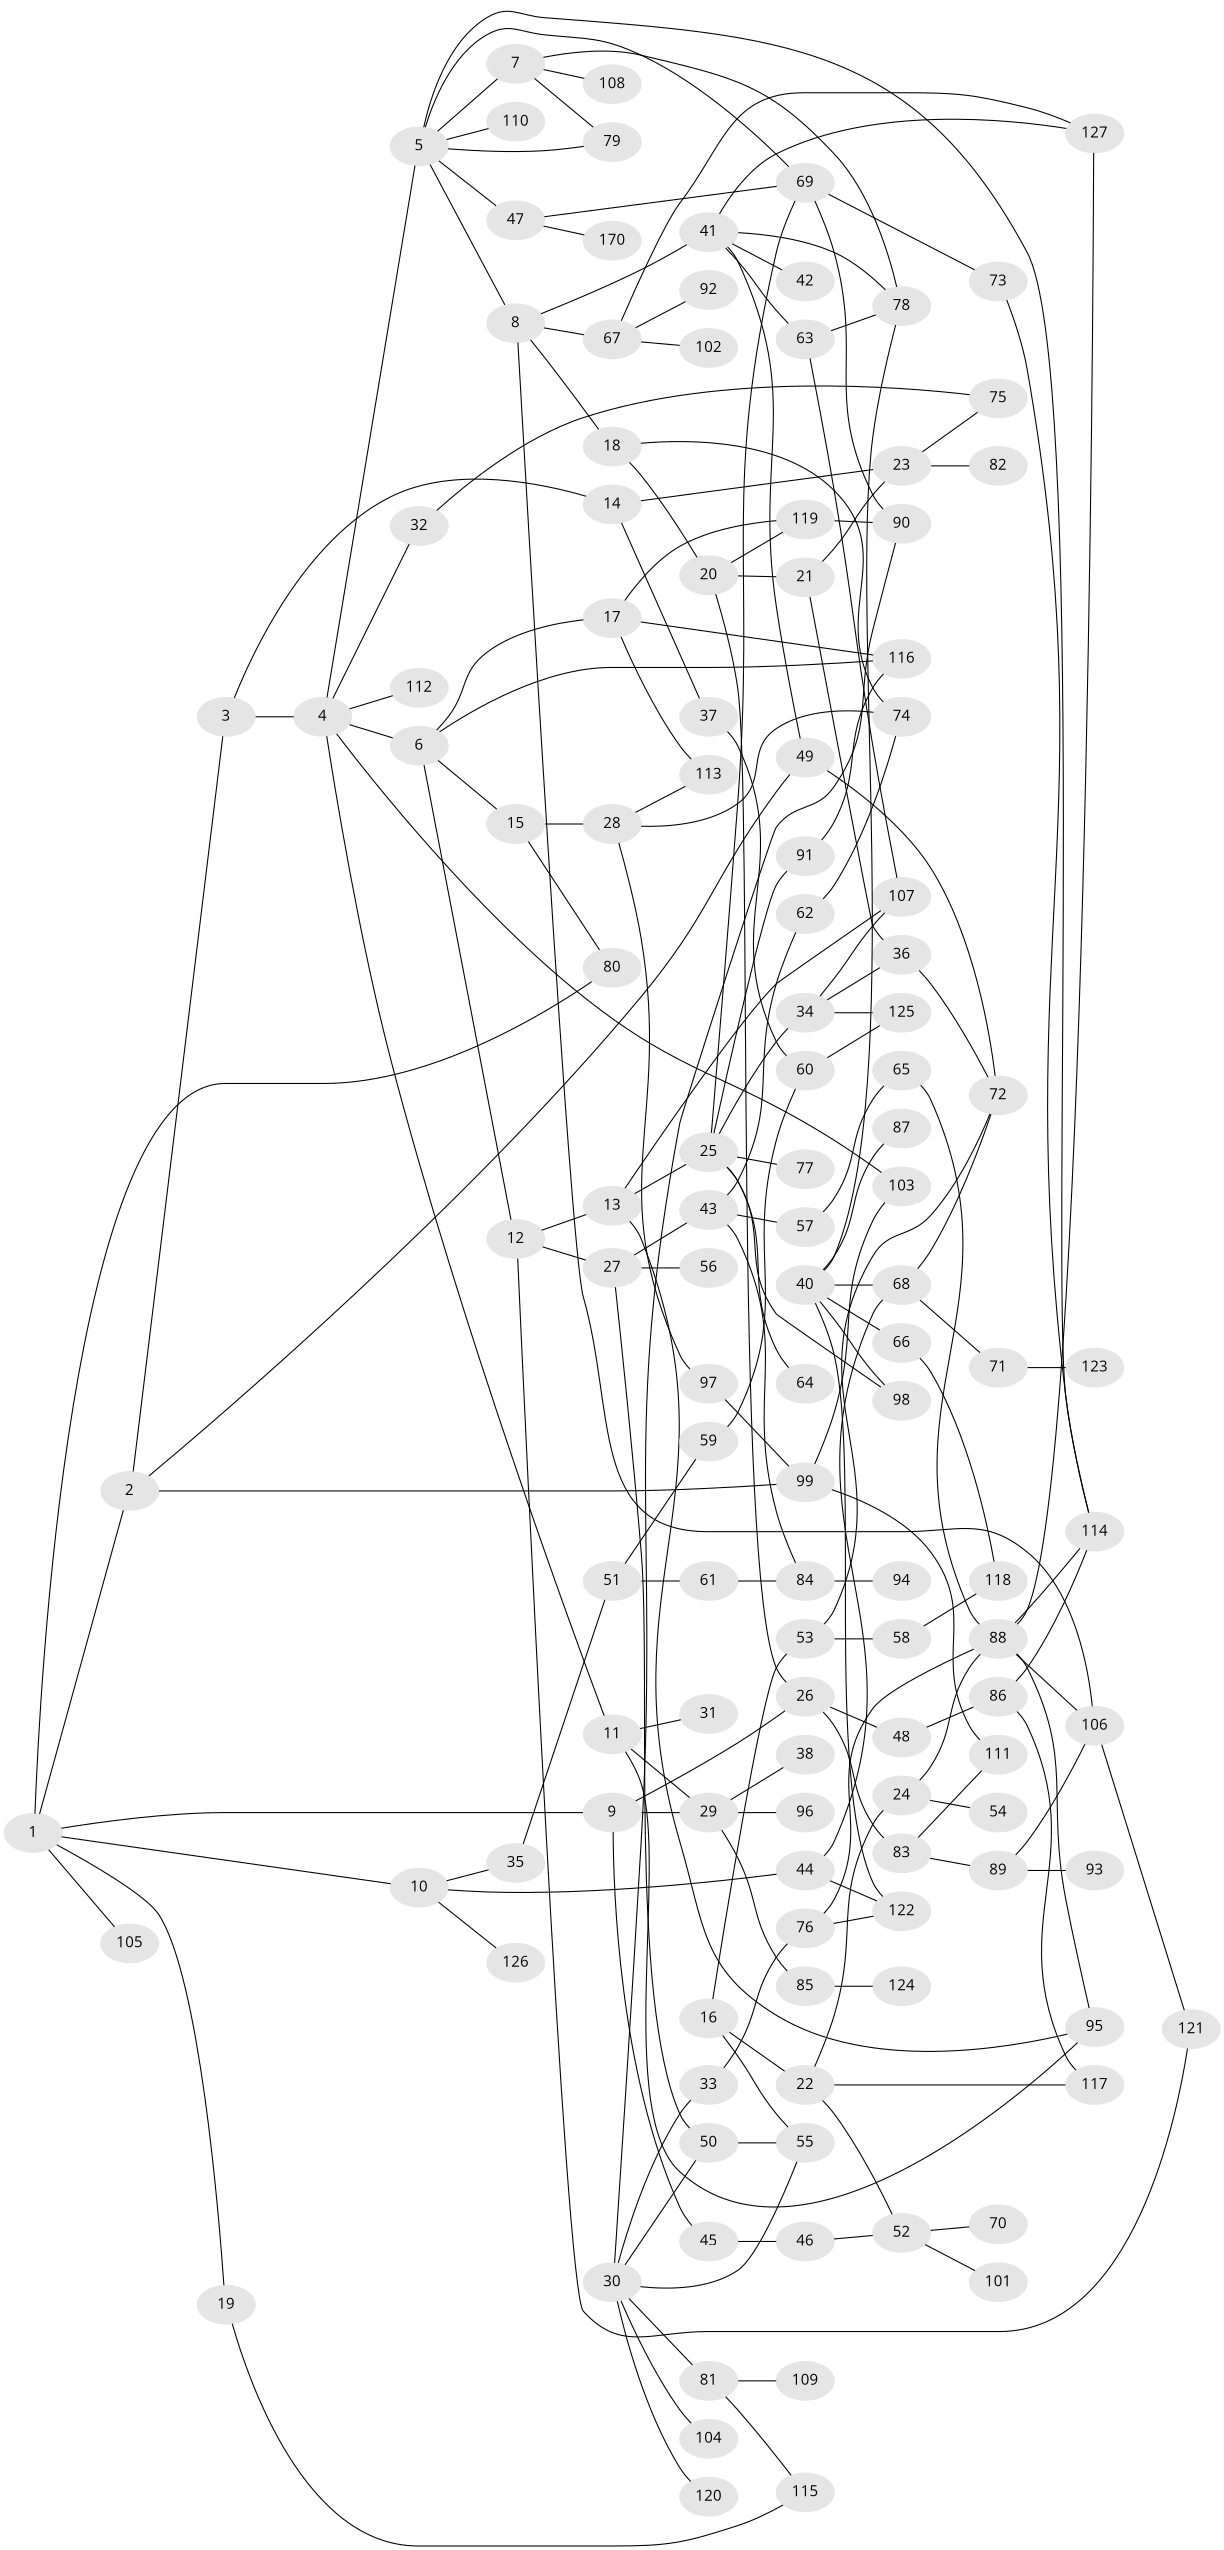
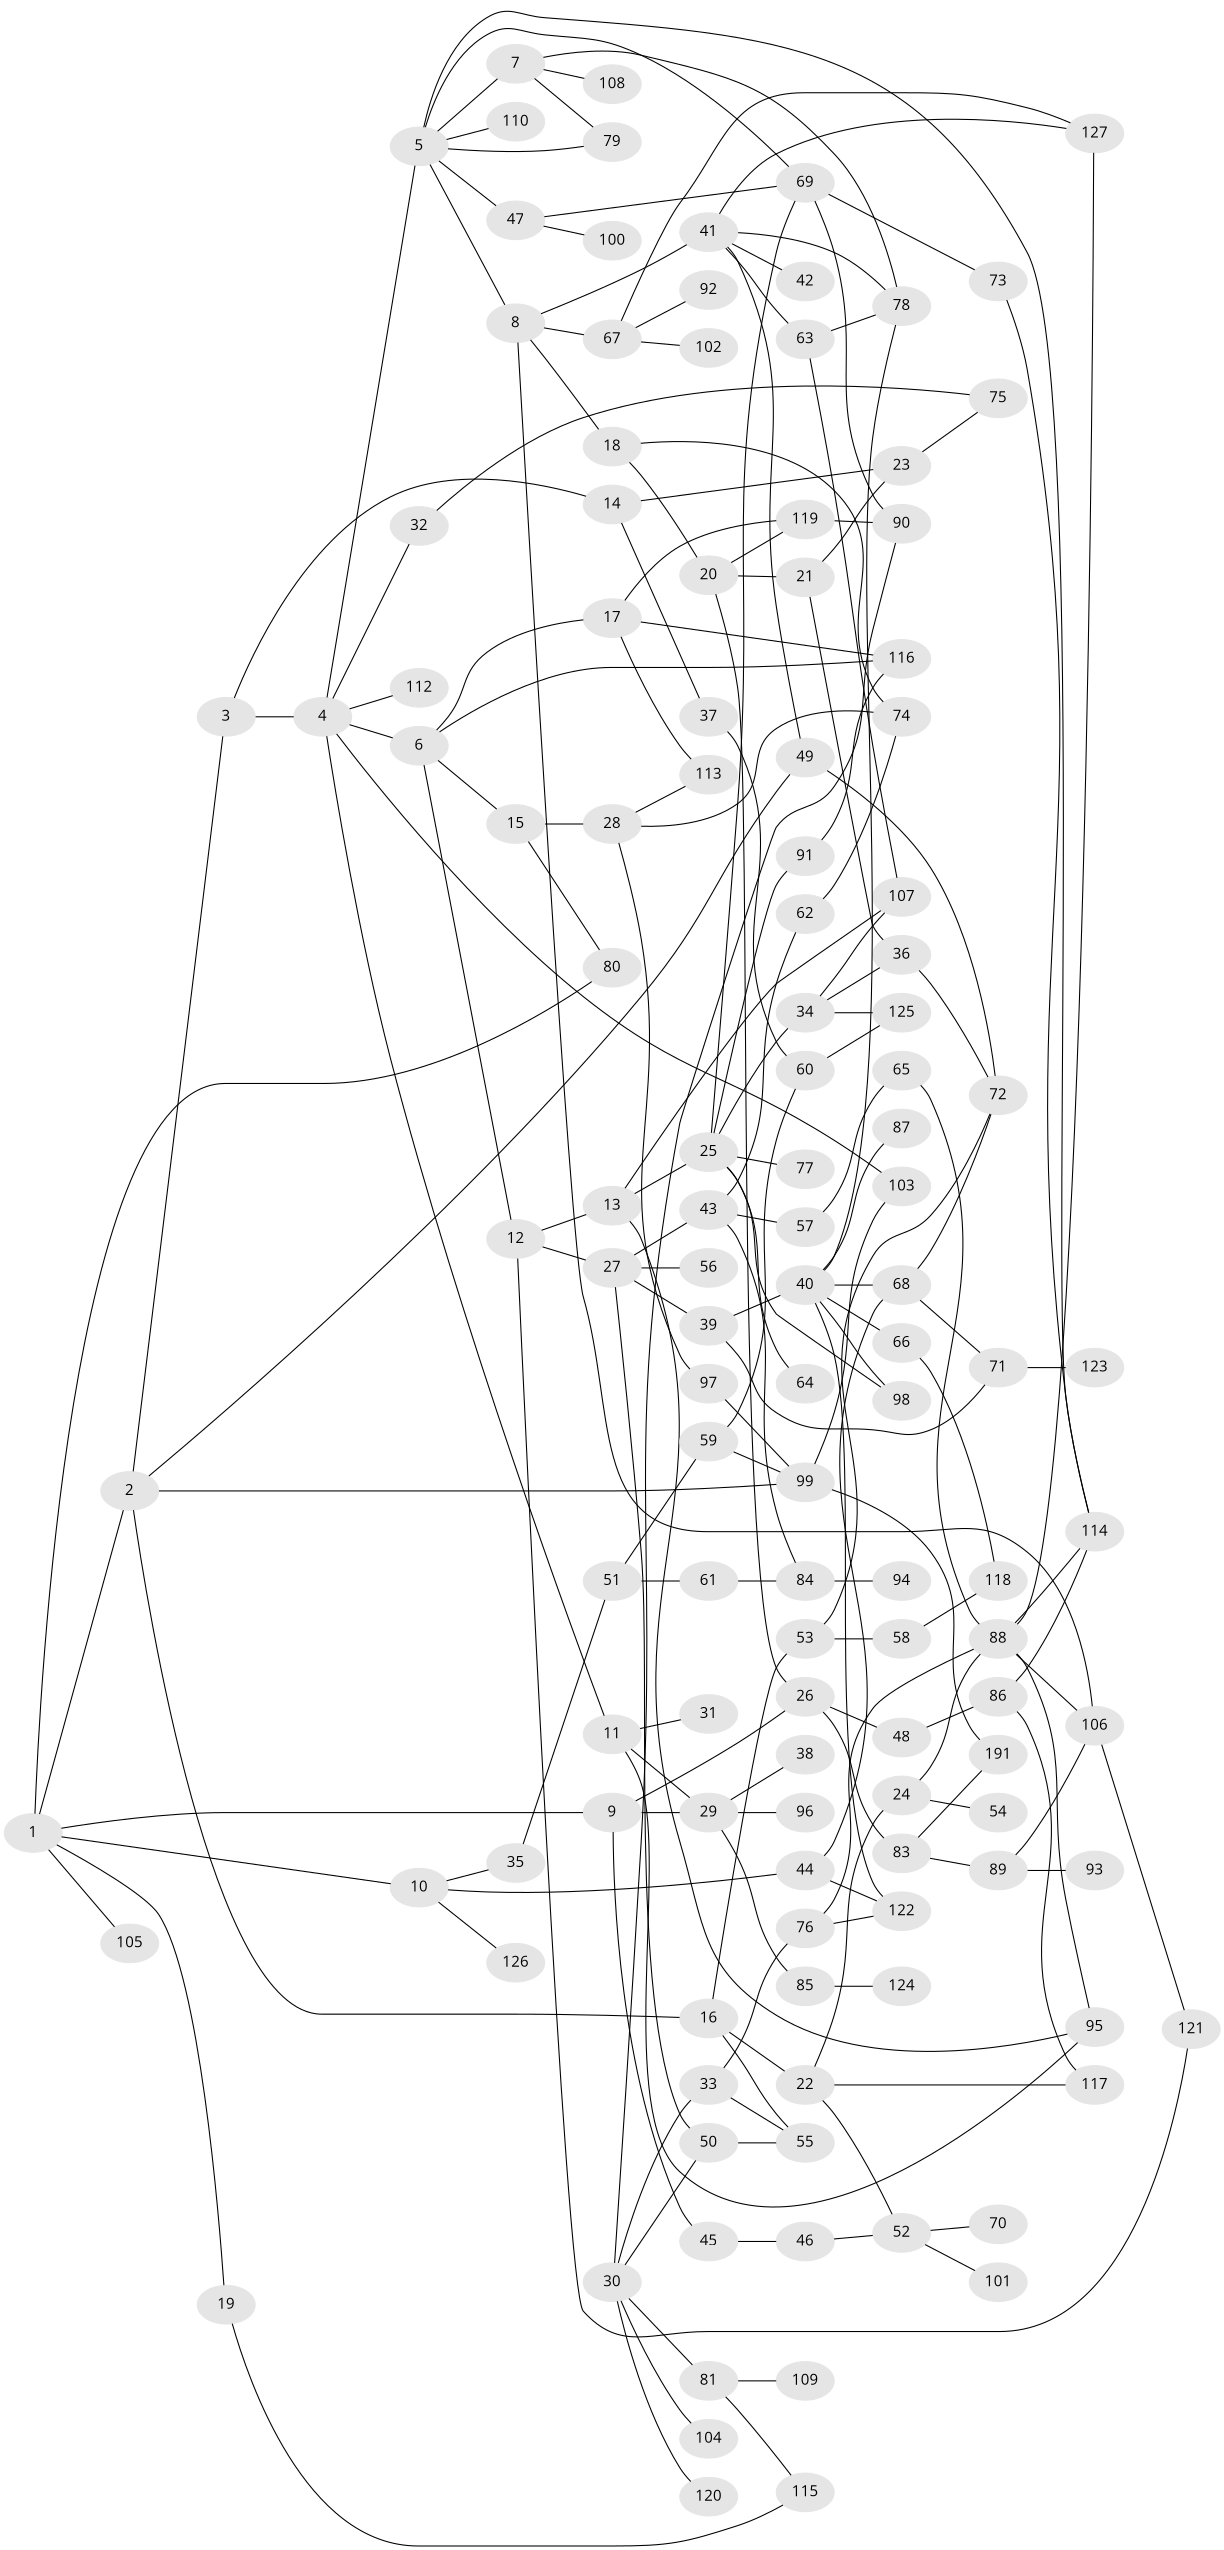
(612, 241) -> (612, 241)
(998, 466) -> none
none -> (709, 1326)
none -> (760, 1463)
(998, 1755) -> (998, 1755)
none -> (249, 1951)
(746, 2262) -> (757, 2114)
